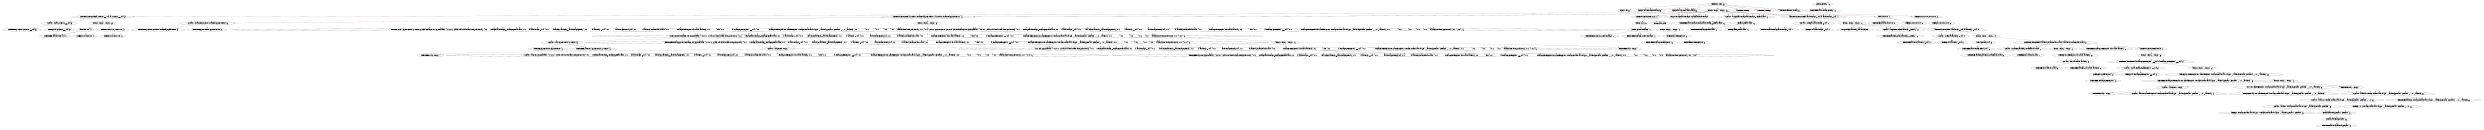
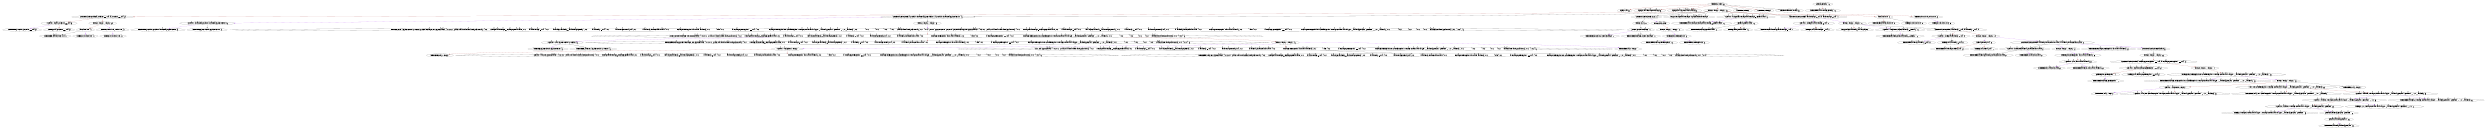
none -> (1984, 49)
